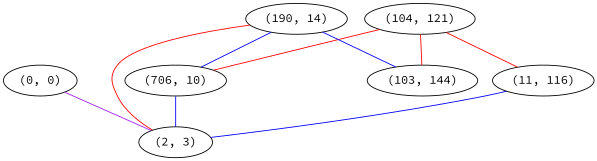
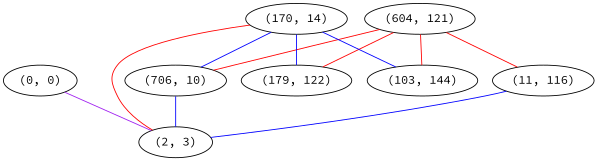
(297, 19) -> (297, 19)
(420, 19) -> (420, 19)
none -> (297, 81)
